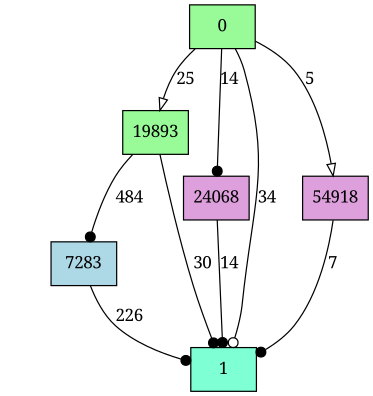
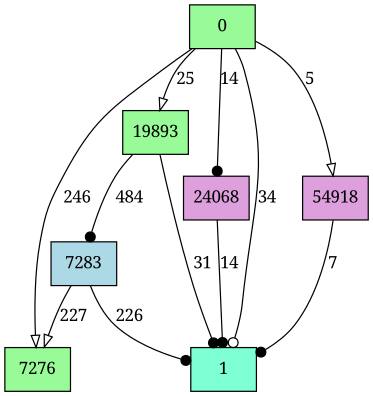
(203, 264) -> (203, 264)
none -> (38, 369)
